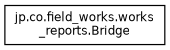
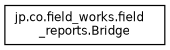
(85, 25) -> (85, 25)
